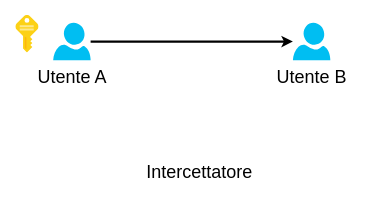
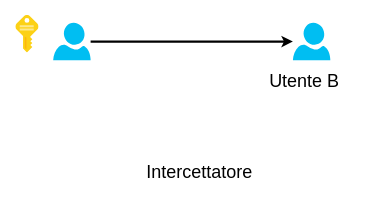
(72, 78) -> none
(312, 78) -> (304, 81)
